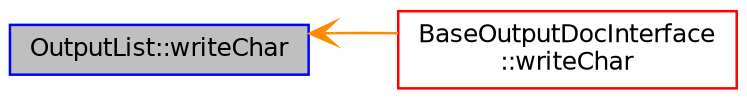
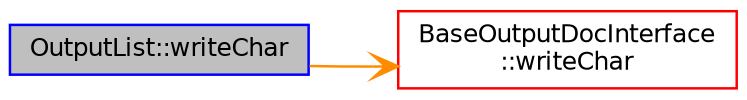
(366, 33) -> (341, 66)
